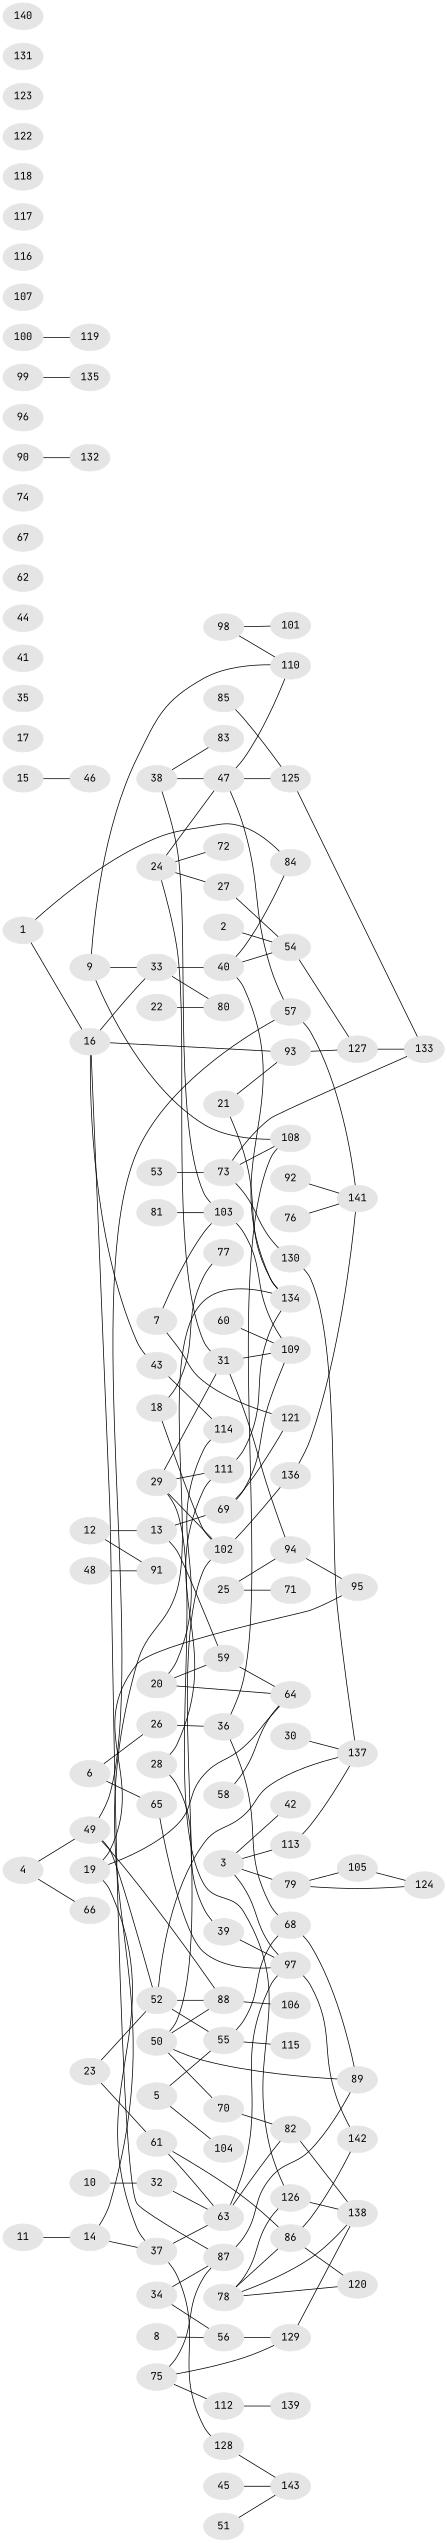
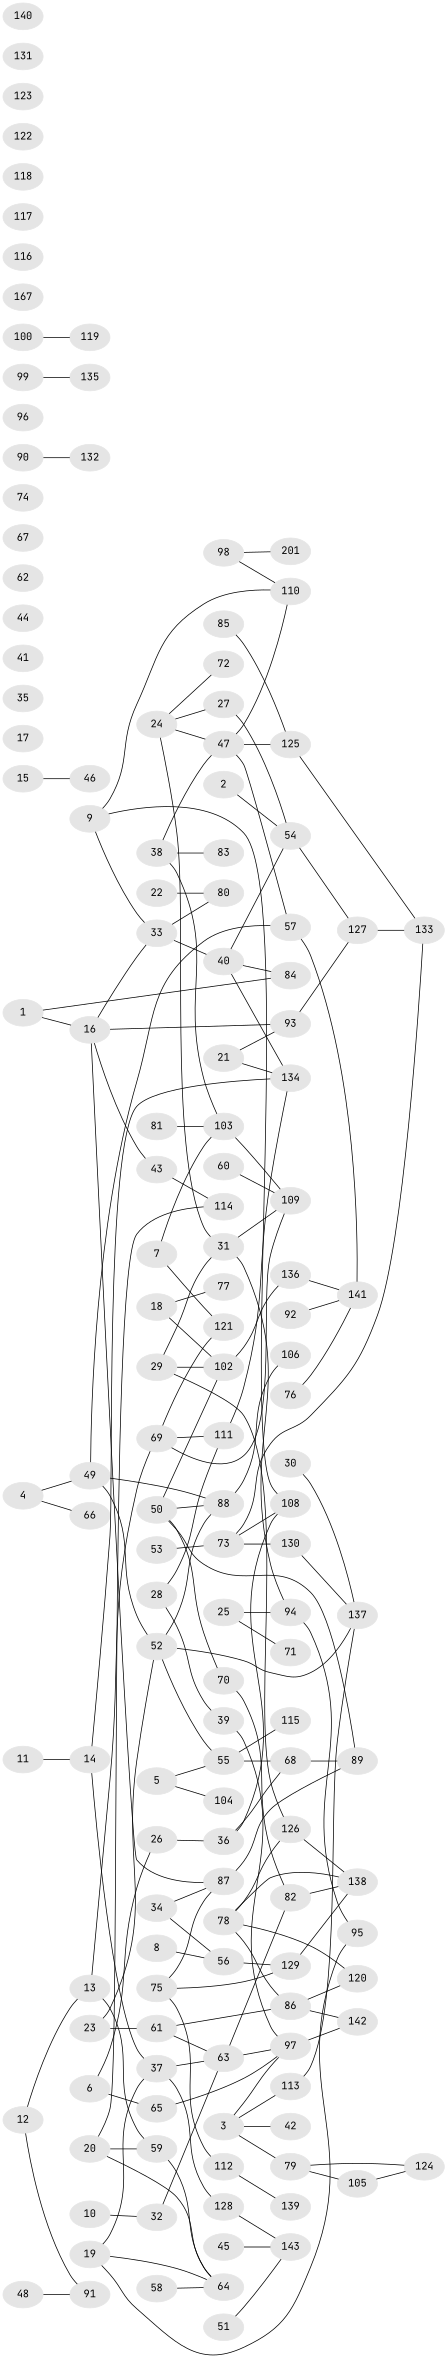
(23, 297) -> (23, 297)
(291, 626) -> (291, 551)
(188, 1476) -> (186, 1437)
